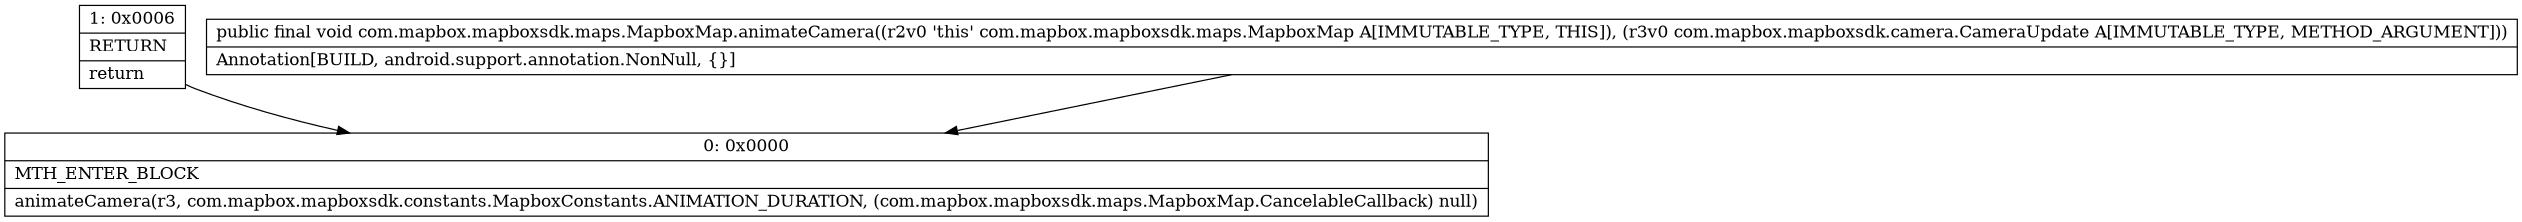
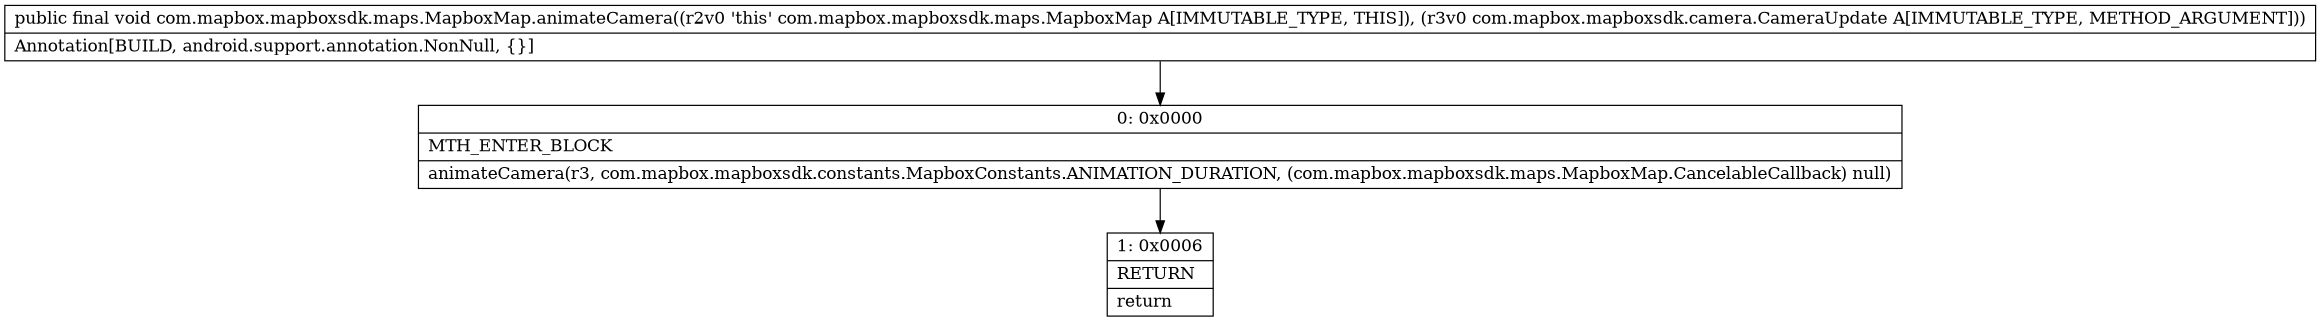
(261, 111) -> (1160, 205)
